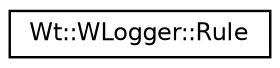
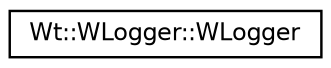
(140, 34) -> (166, 34)
